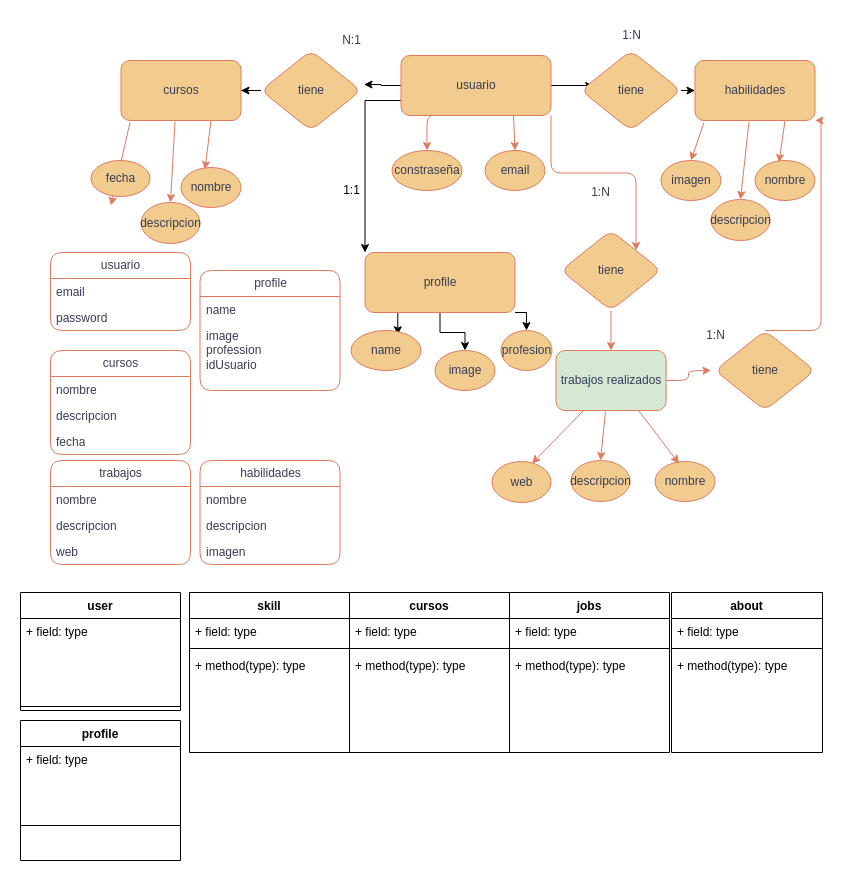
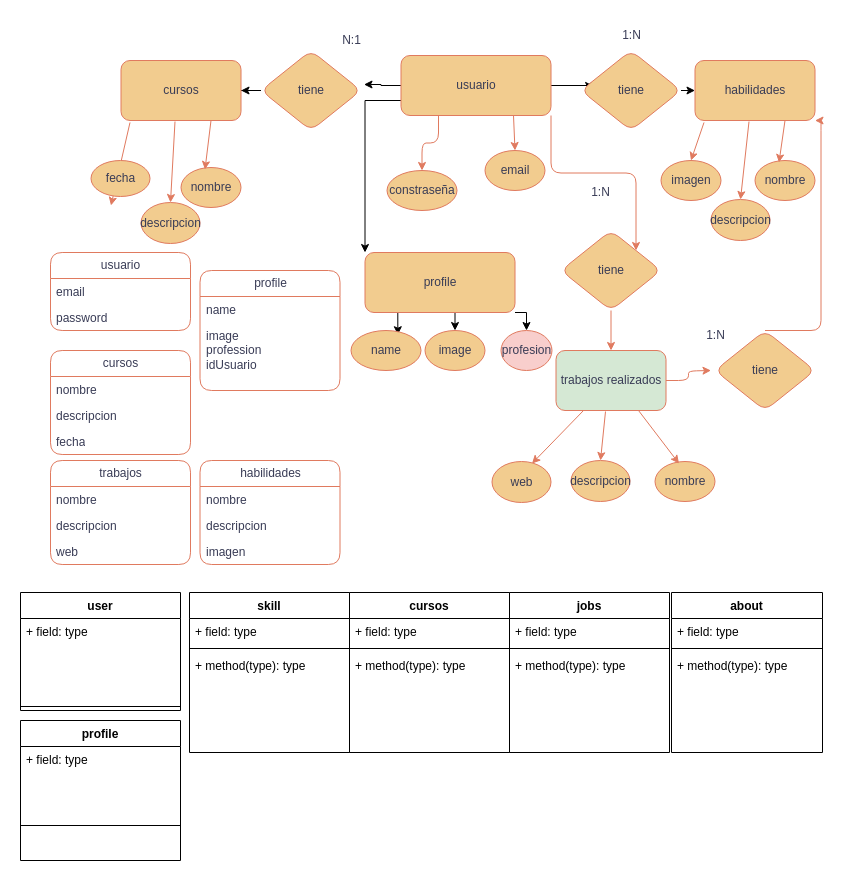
(427, 171) -> (422, 191)
(351, 191) -> none
(527, 351) -> (527, 351)
(465, 371) -> (455, 351)
